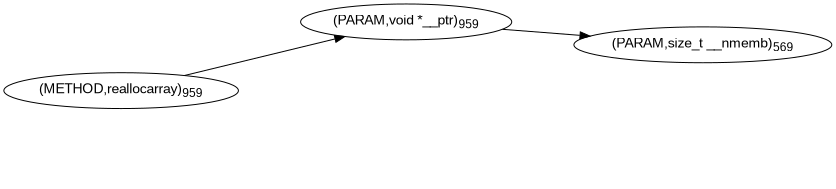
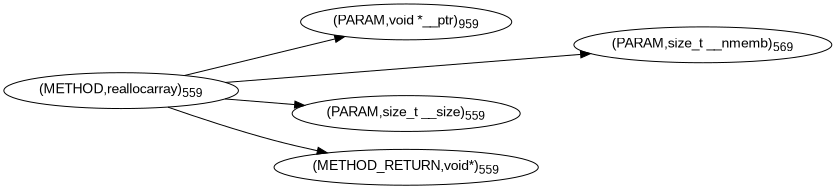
(541, 32) -> (403, 68)
(193, 89) -> (193, 89)
none -> (406, 114)
none -> (406, 167)
